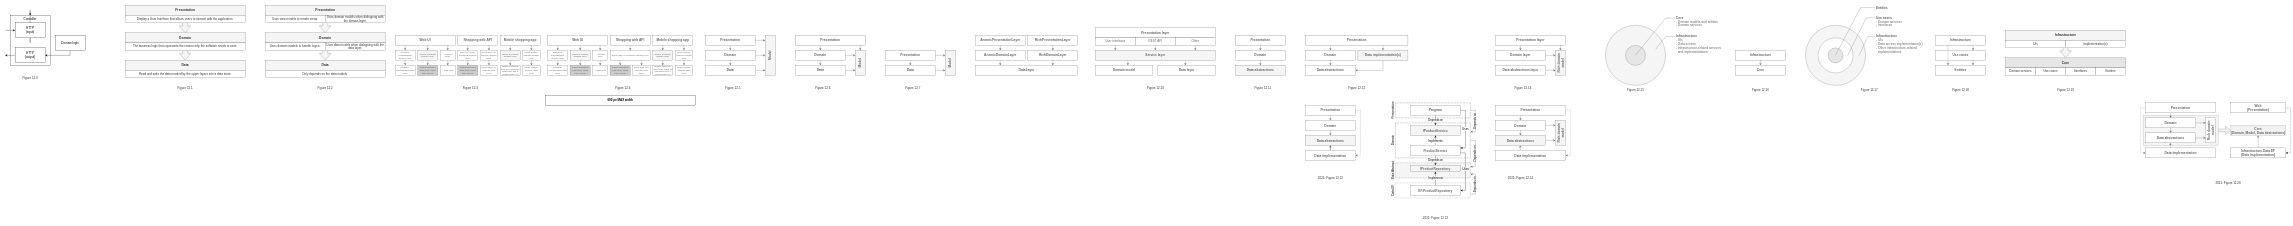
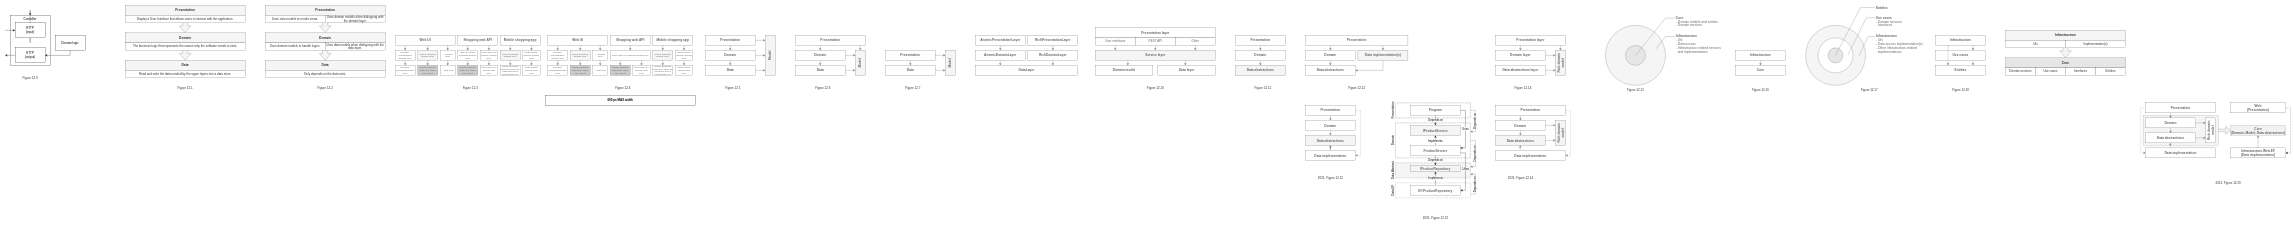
(325, 74) -> (325, 74)
(2065, 90) -> none
(2258, 153) -> (2258, 153)
